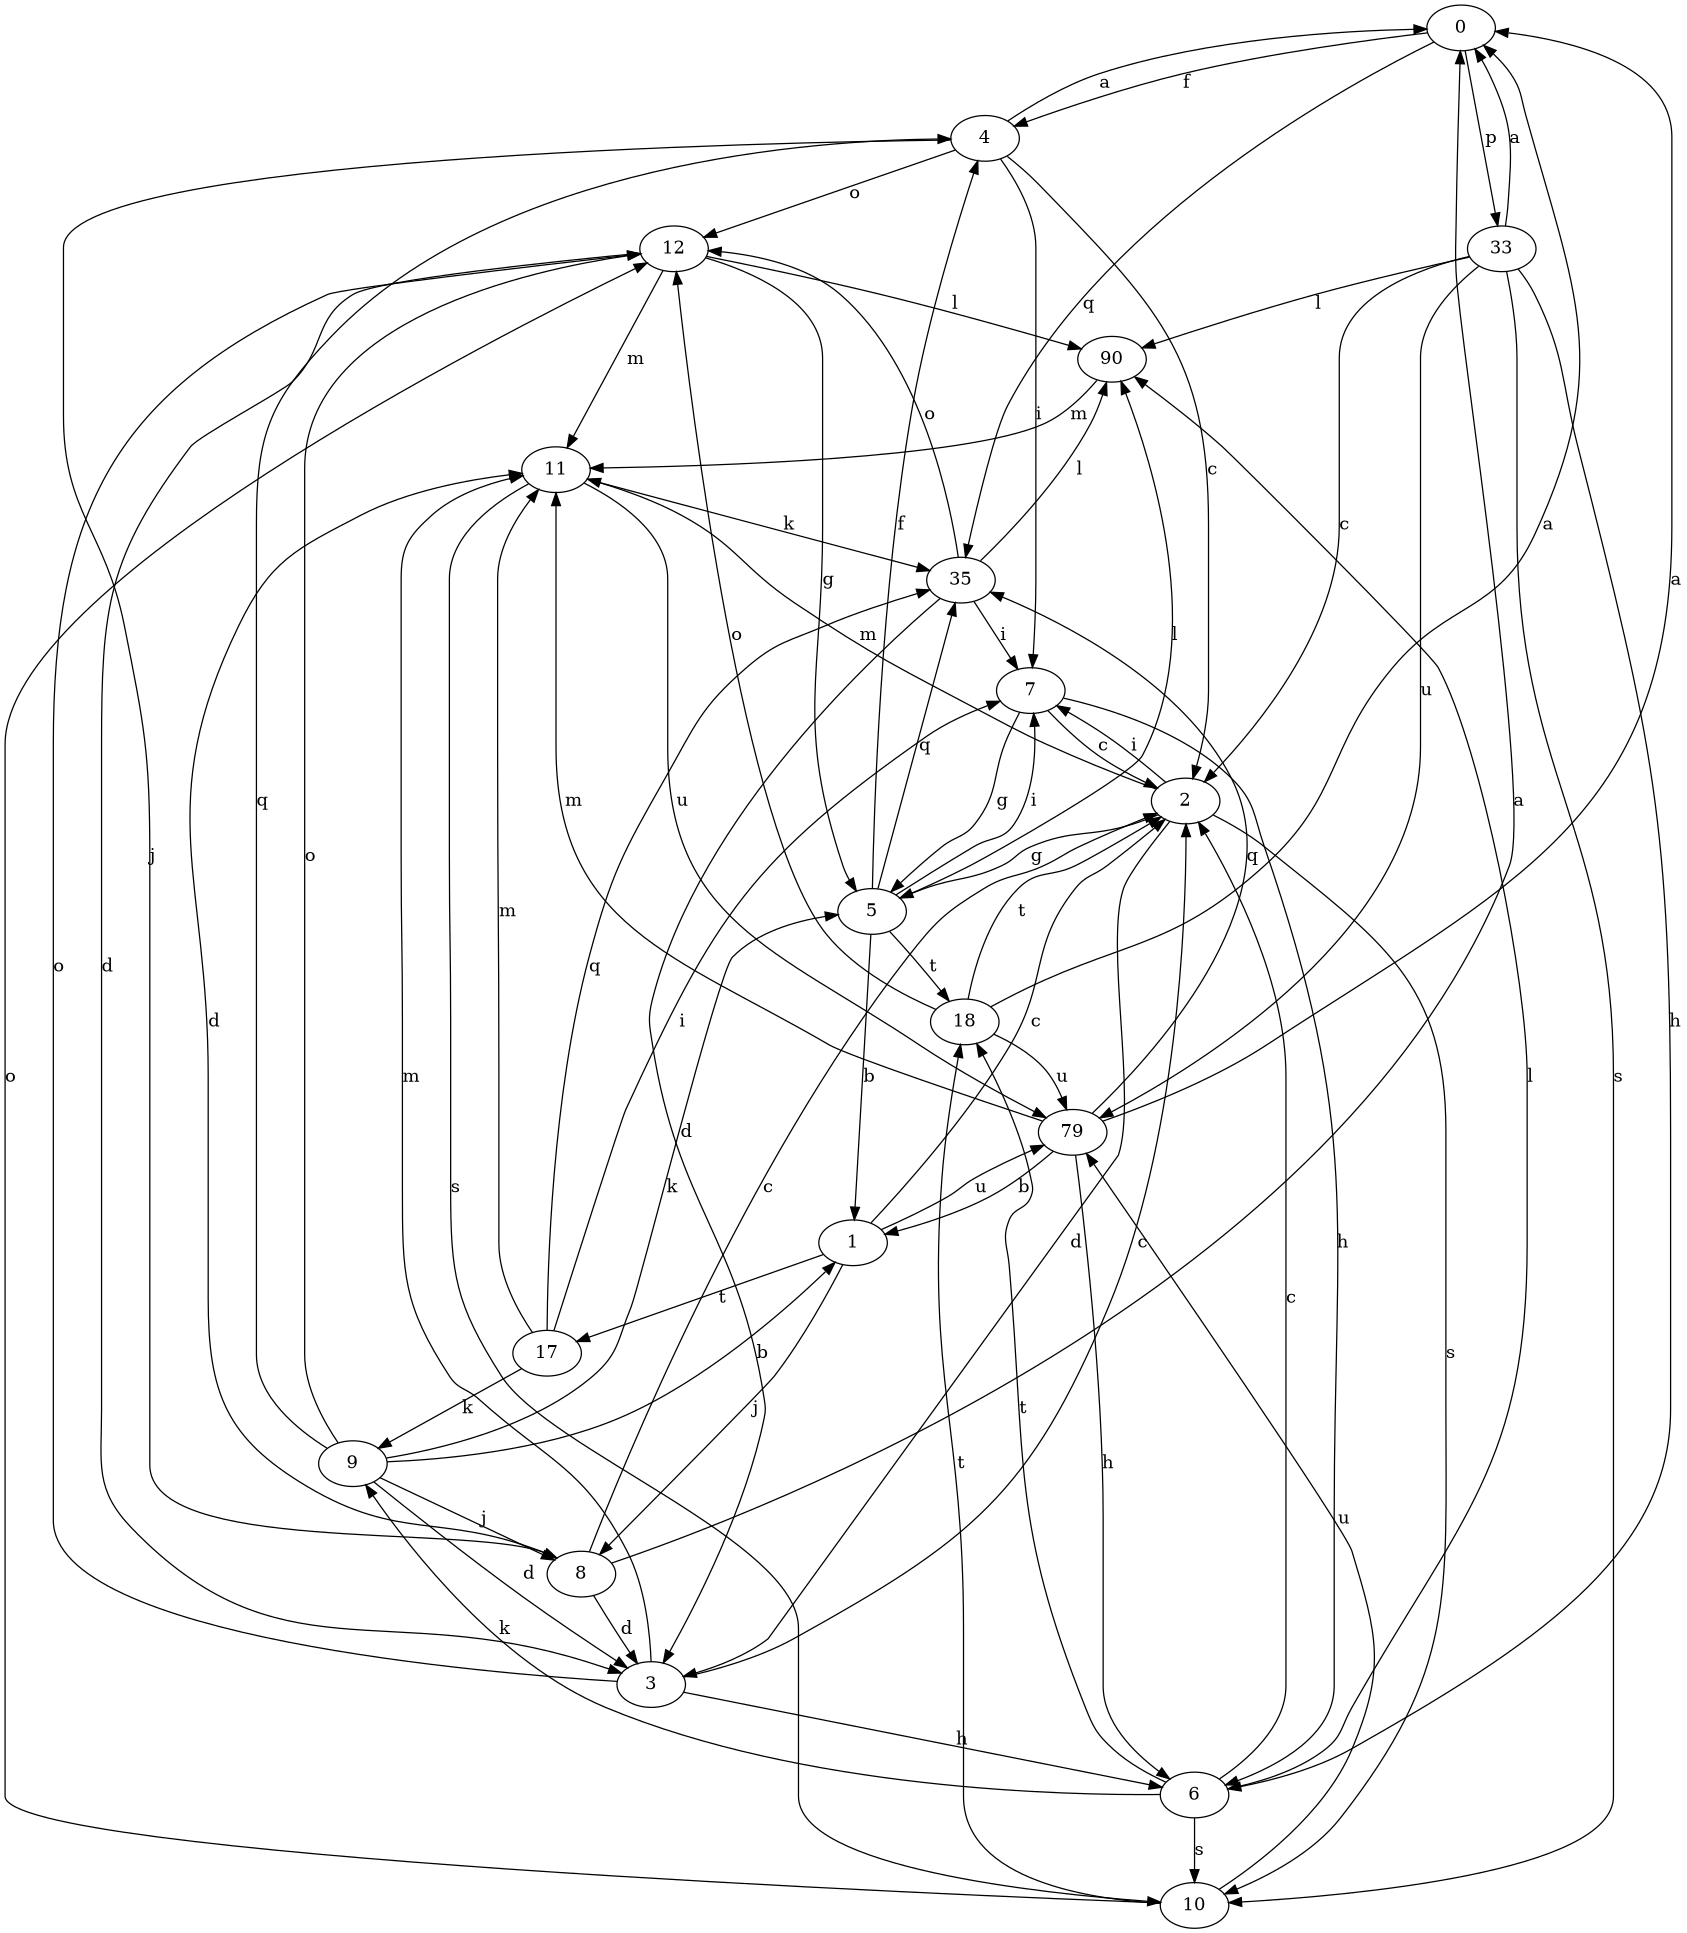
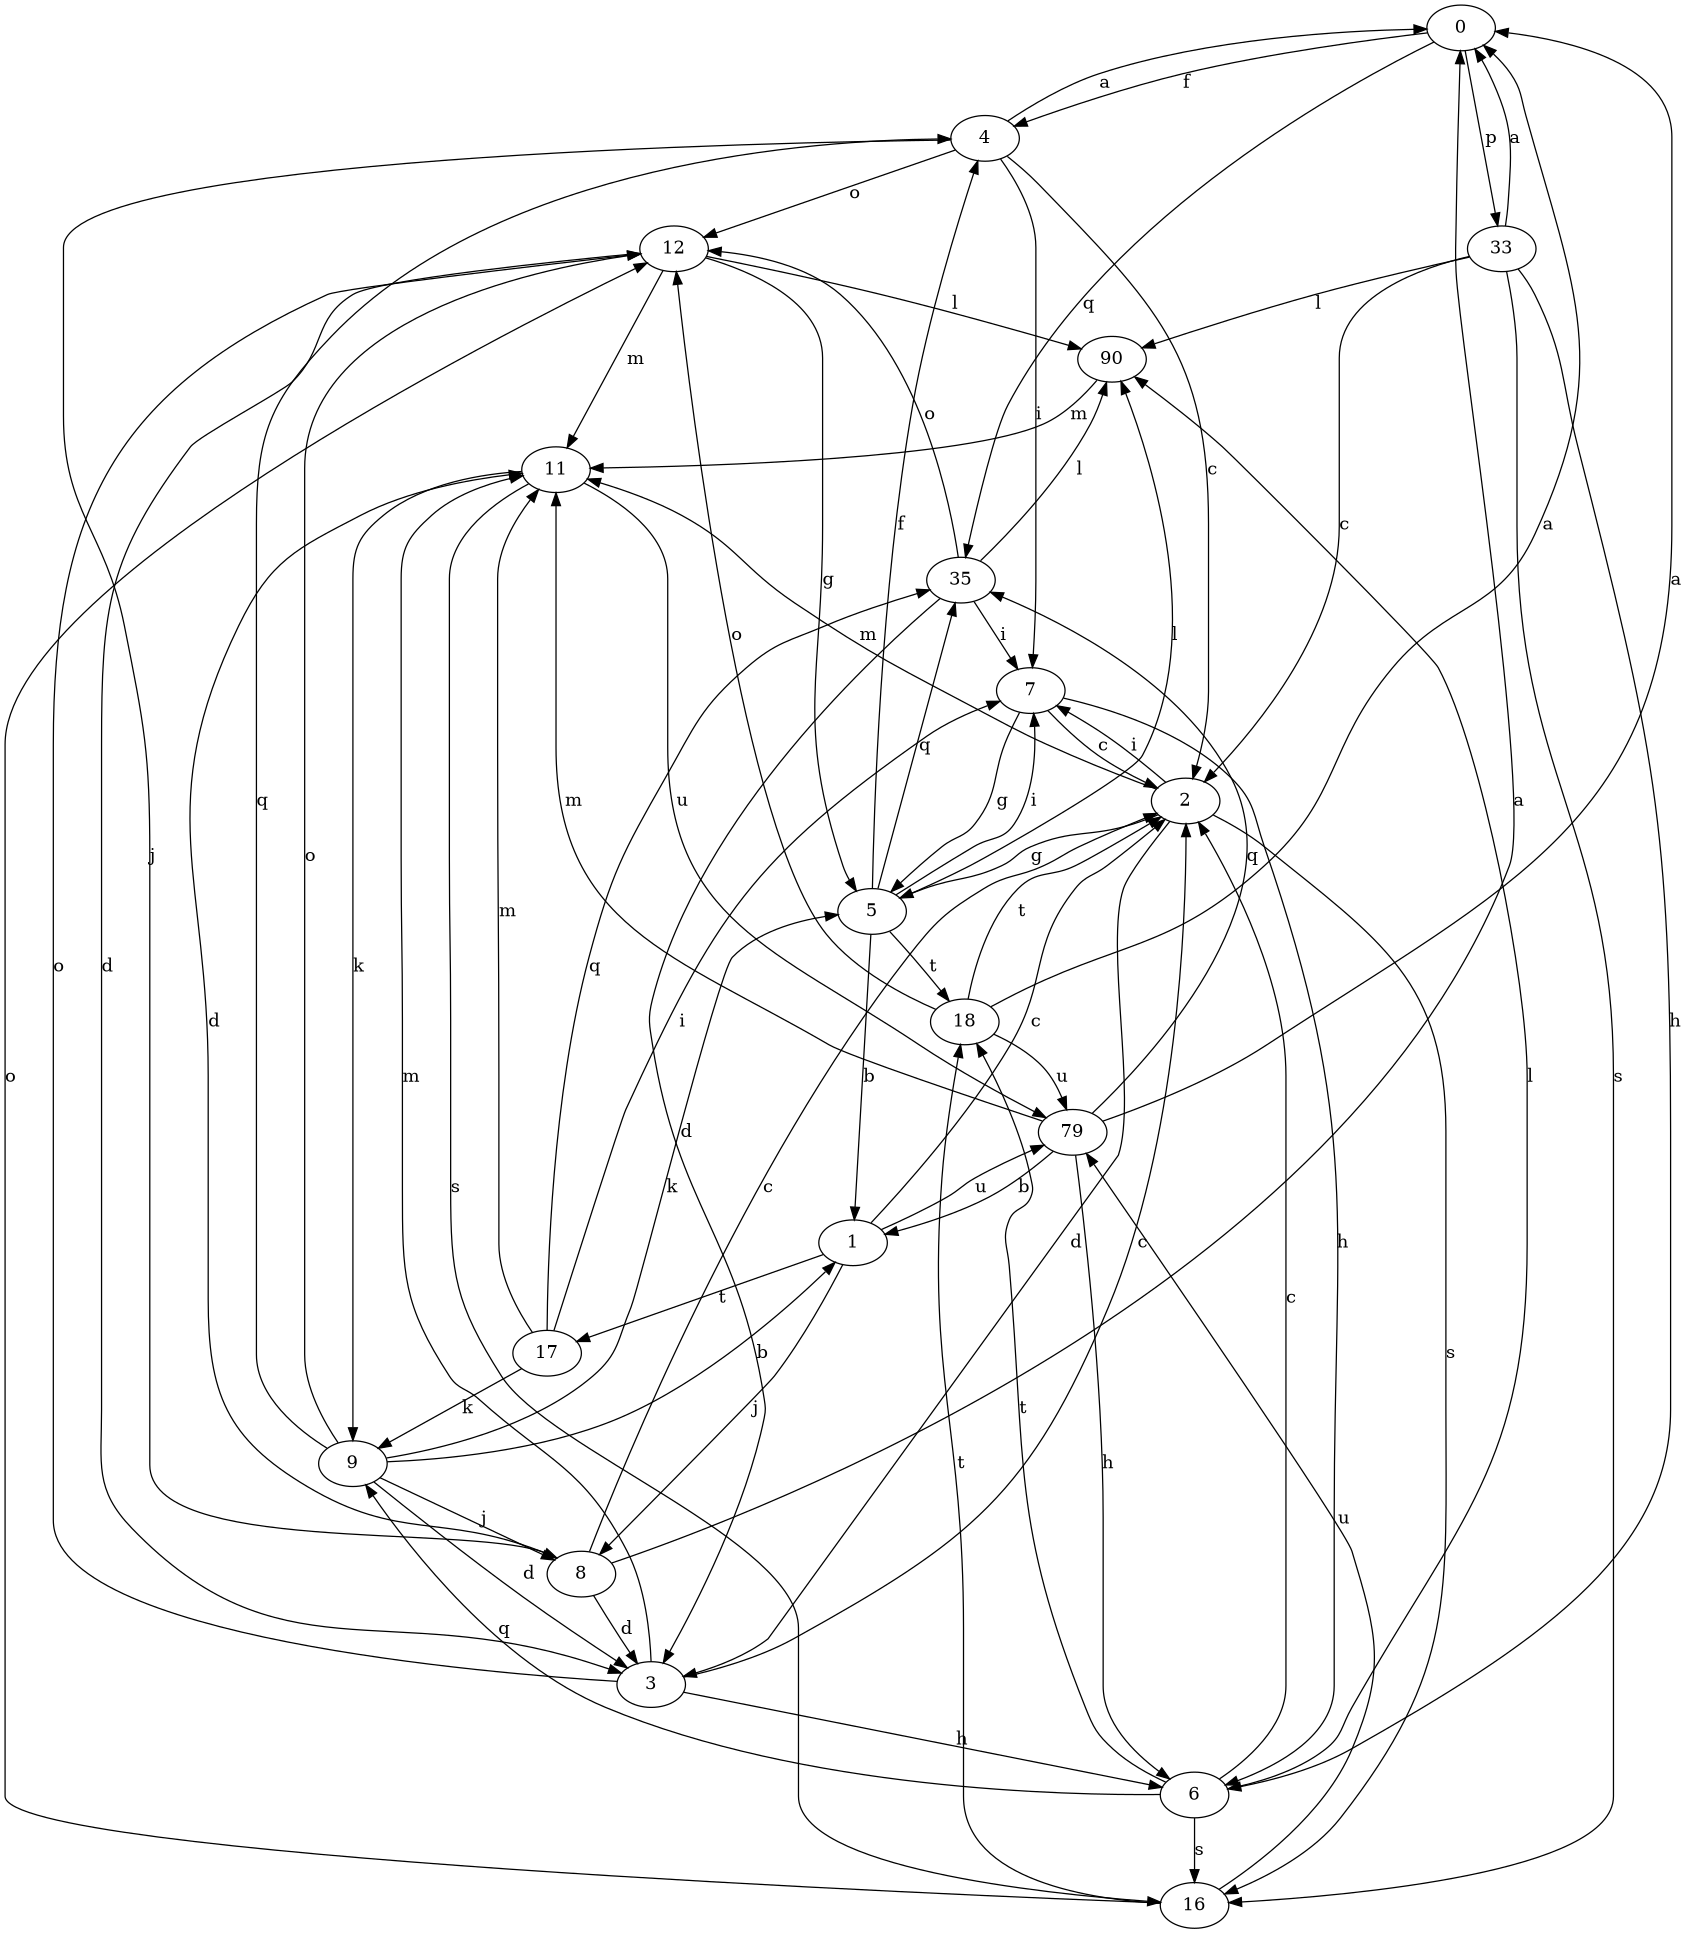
(752, 523) -> (353, 893)
(1421, 746) -> none
(505, 1629) -> (505, 1629)
(1195, 1905) -> (1195, 1905)
